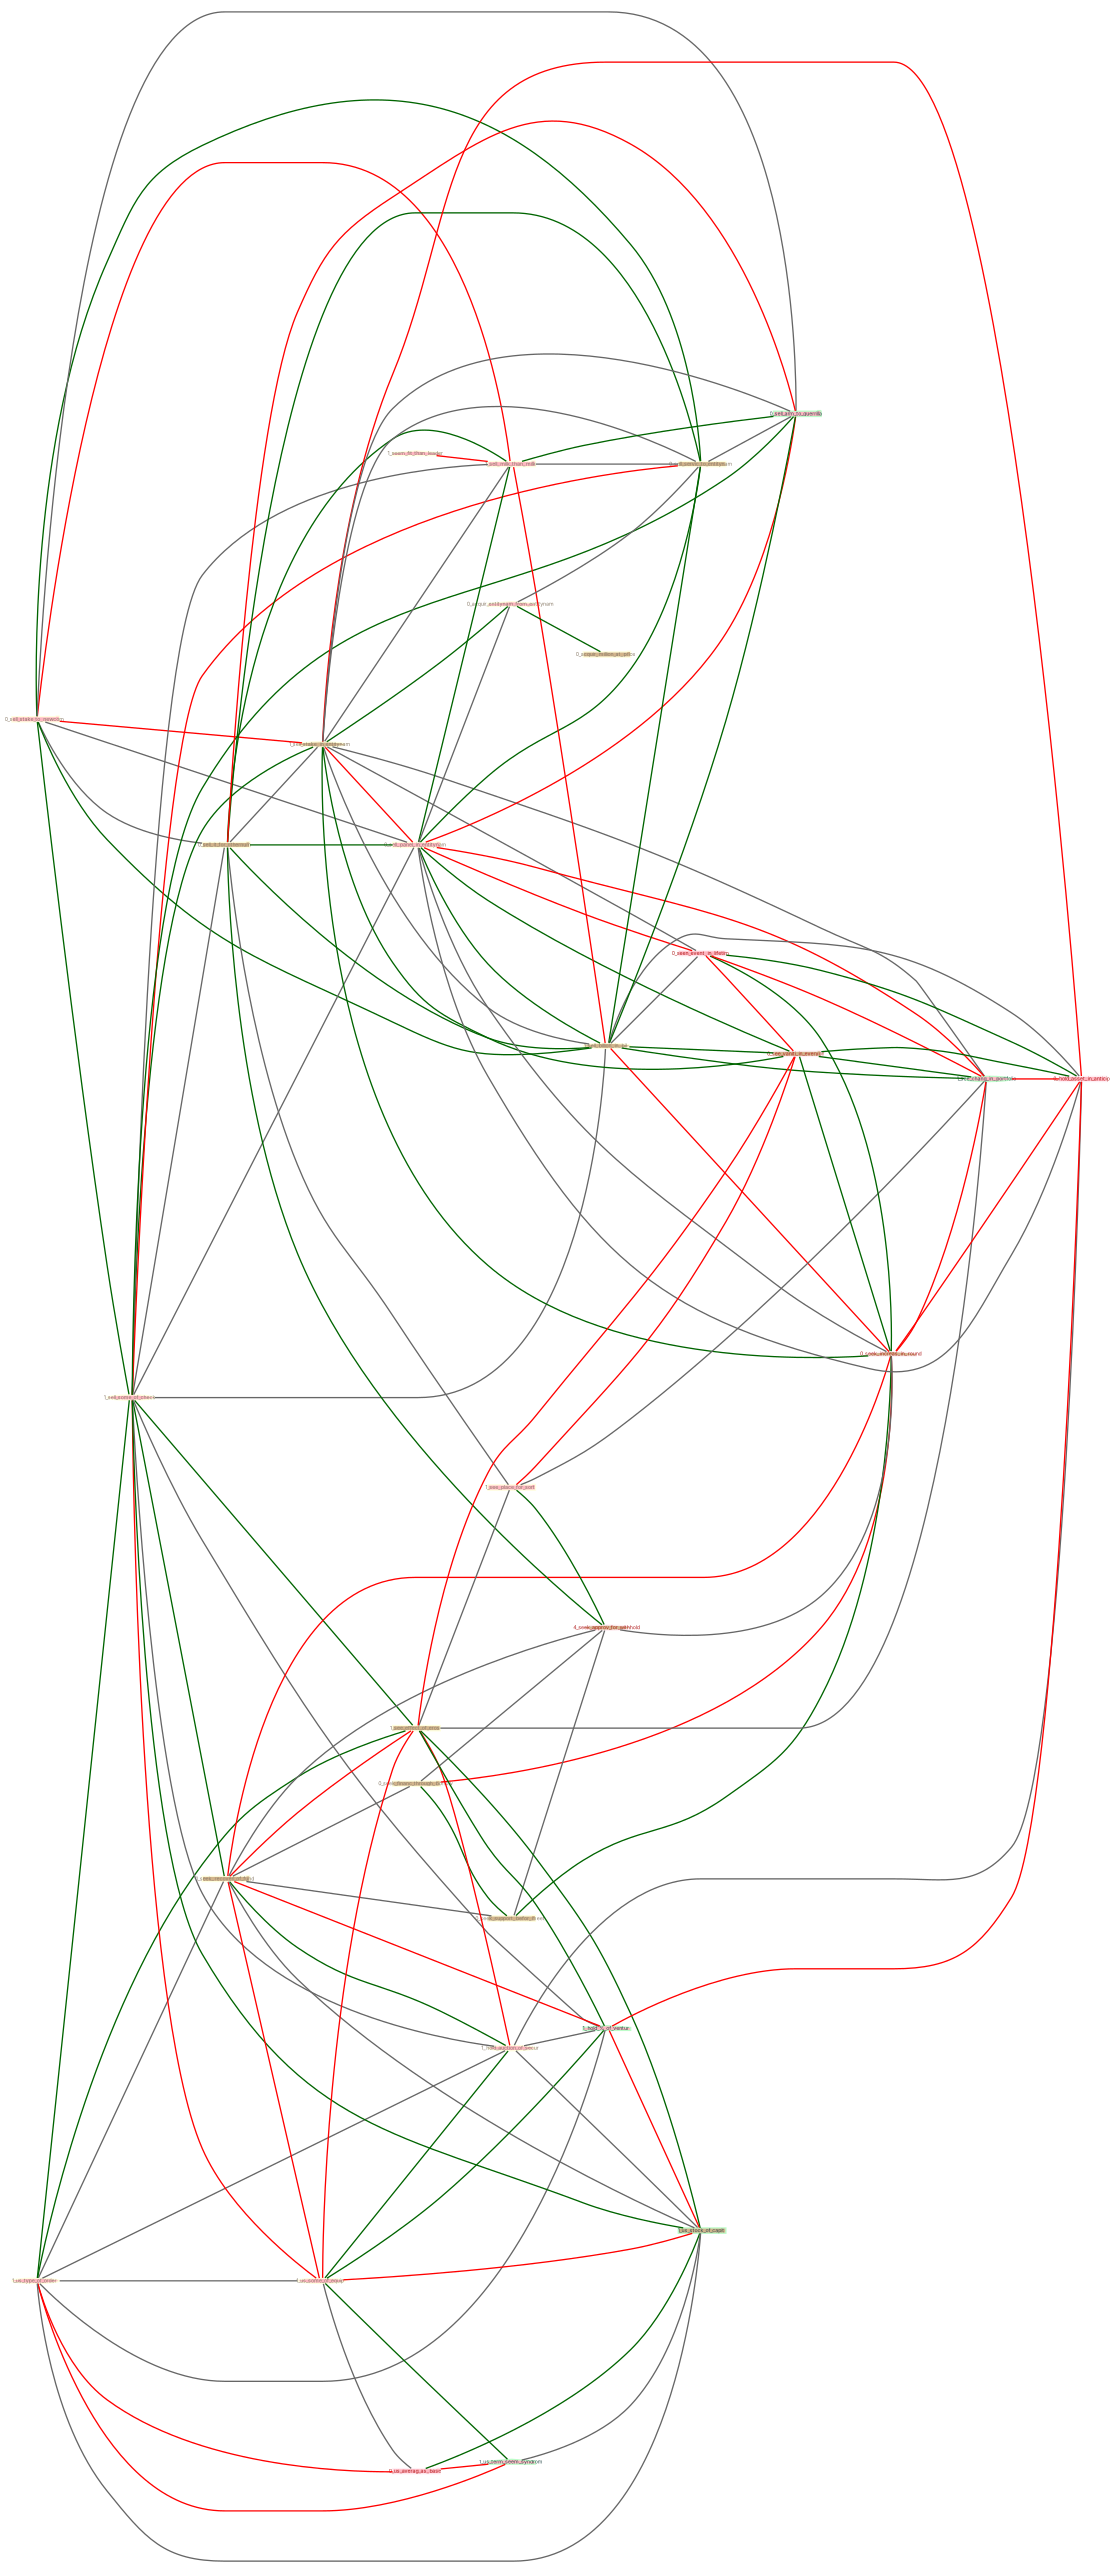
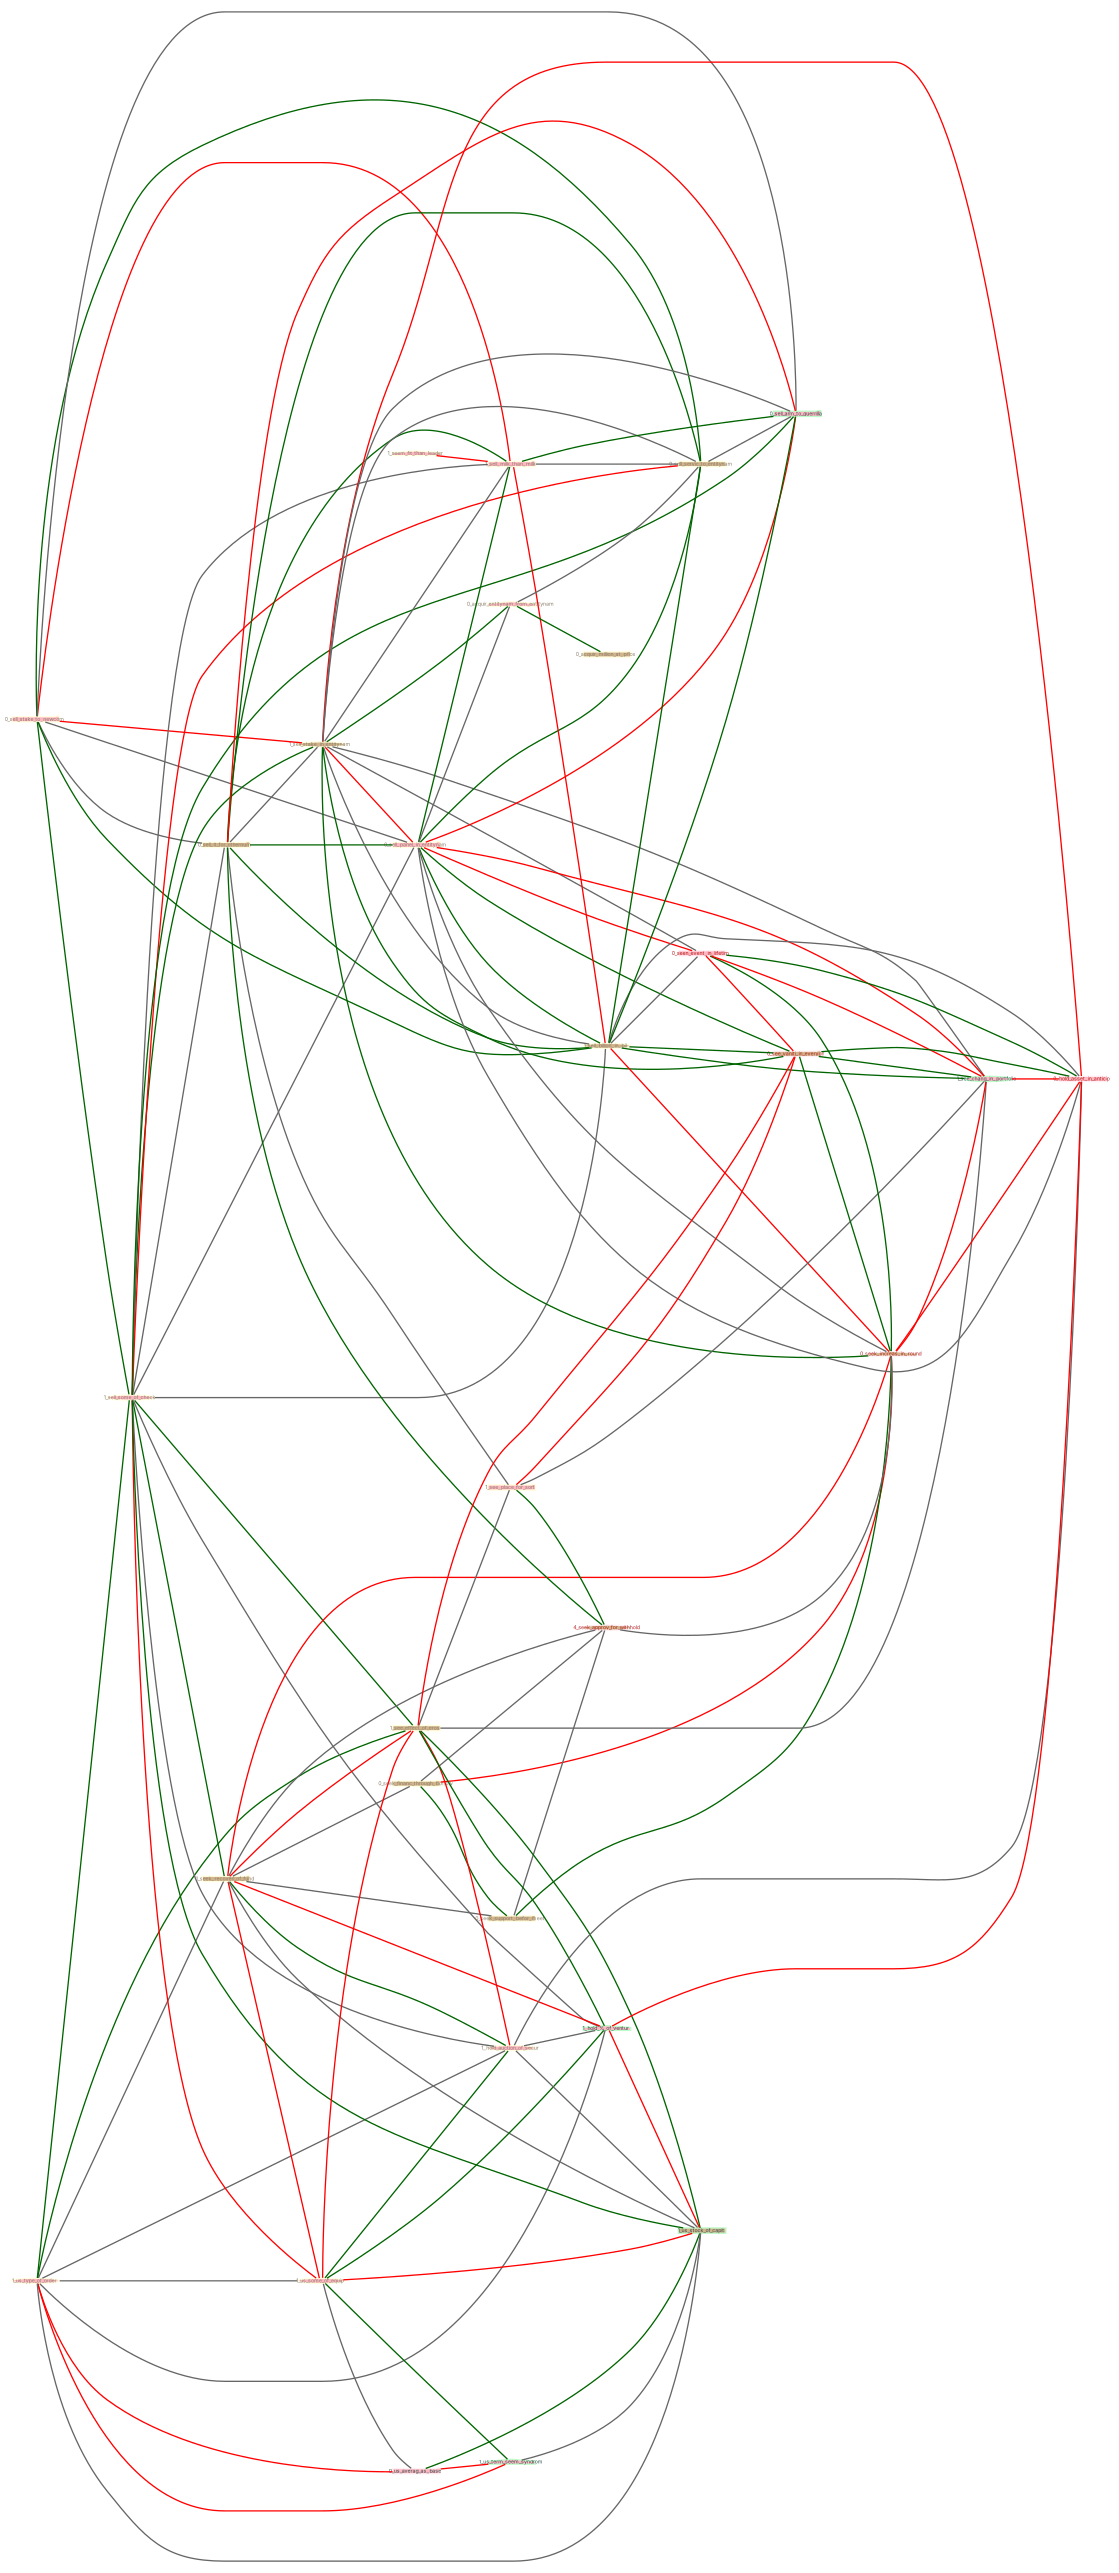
(416, 2471) -> (416, 2471)
